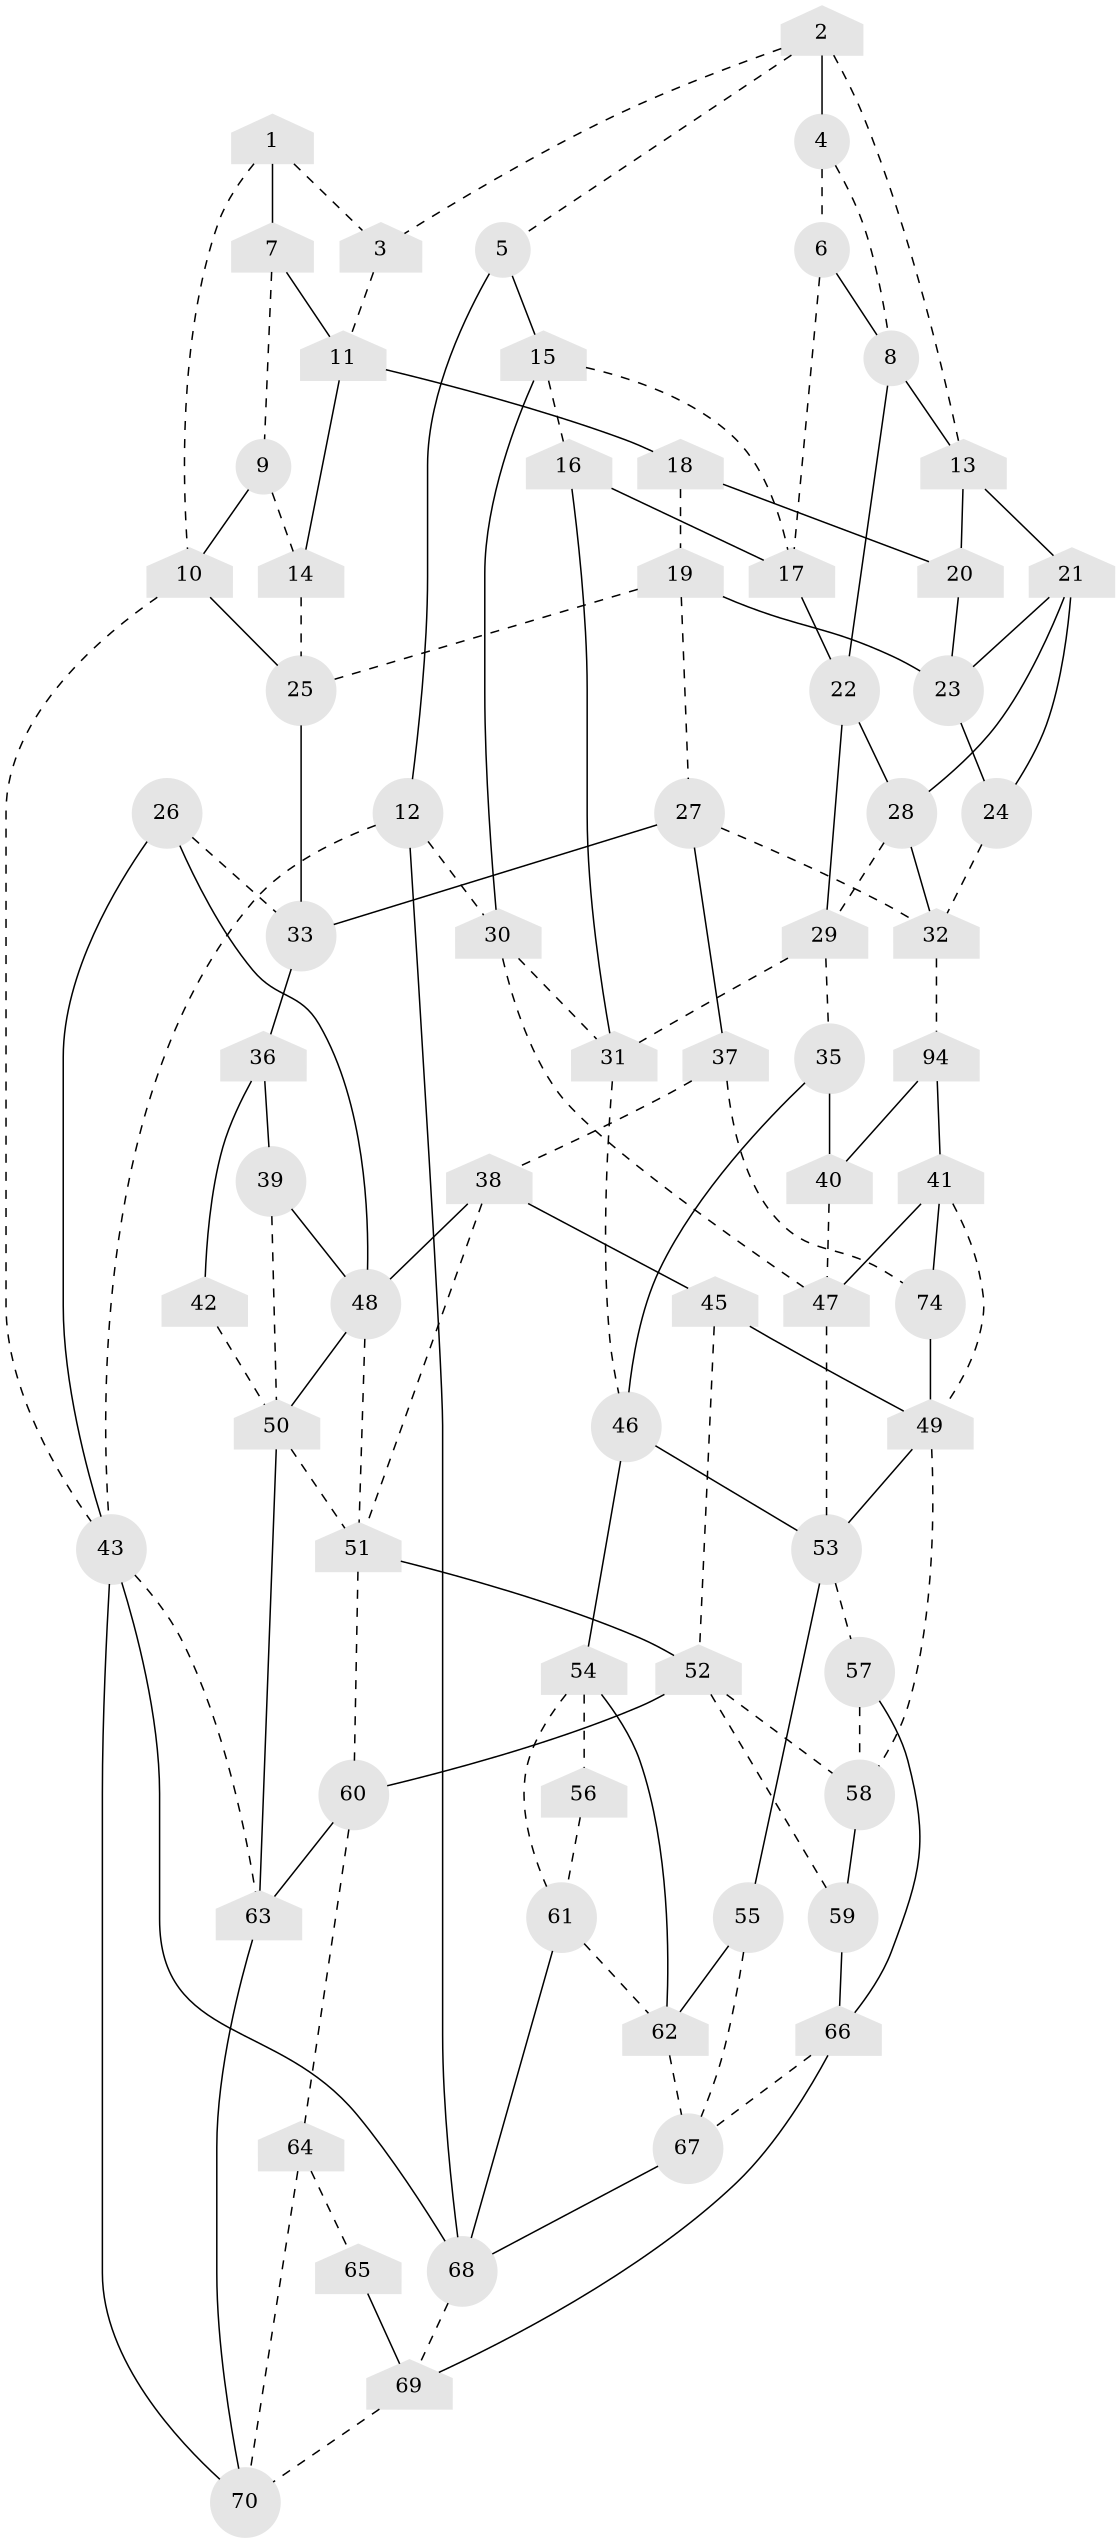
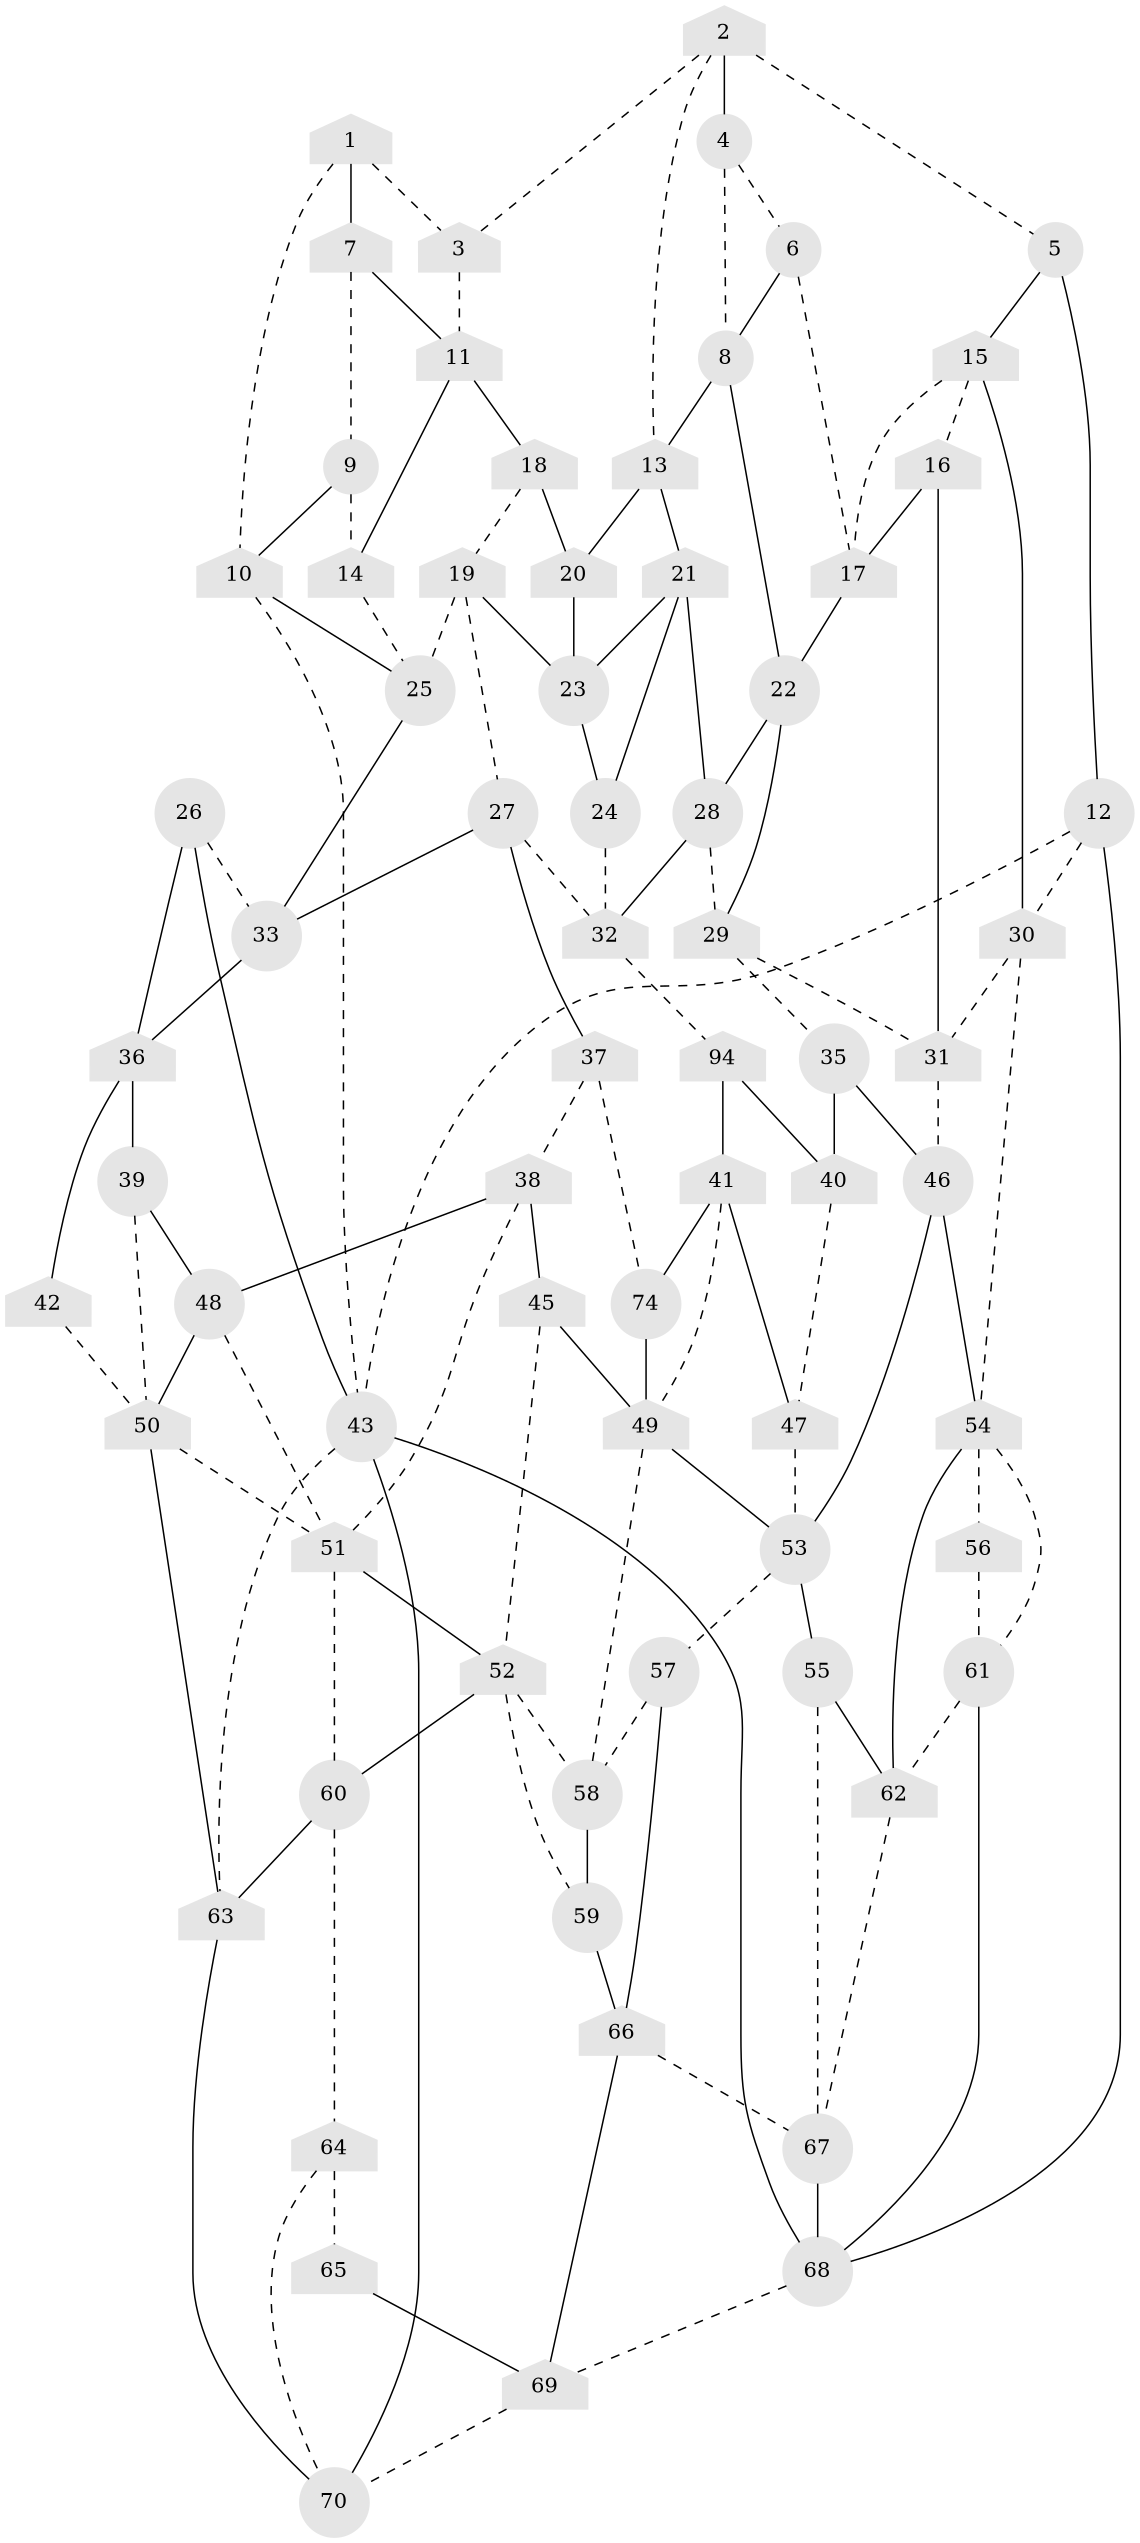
(324, 1034) -> (160, 940)
(619, 1150) -> (1001, 1179)
